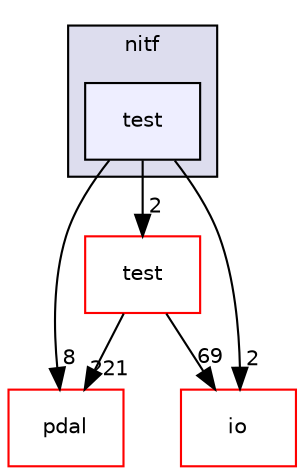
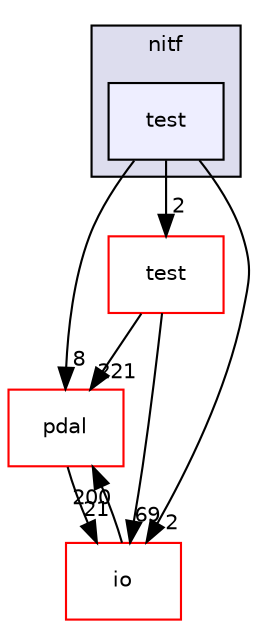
none -> (77, 495)
none -> (113, 514)
